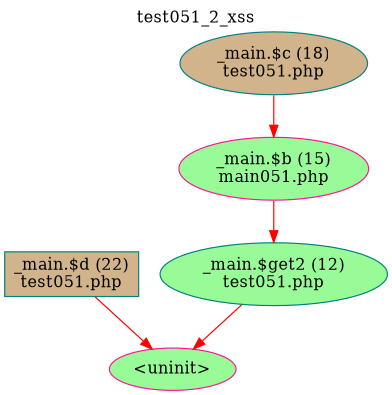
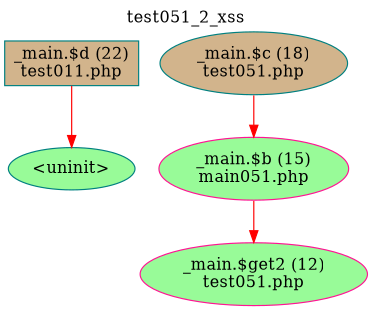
(72, 274) -> (72, 63)
(274, 274) -> (254, 274)
(222, 323) -> none
(173, 369) -> (72, 169)
